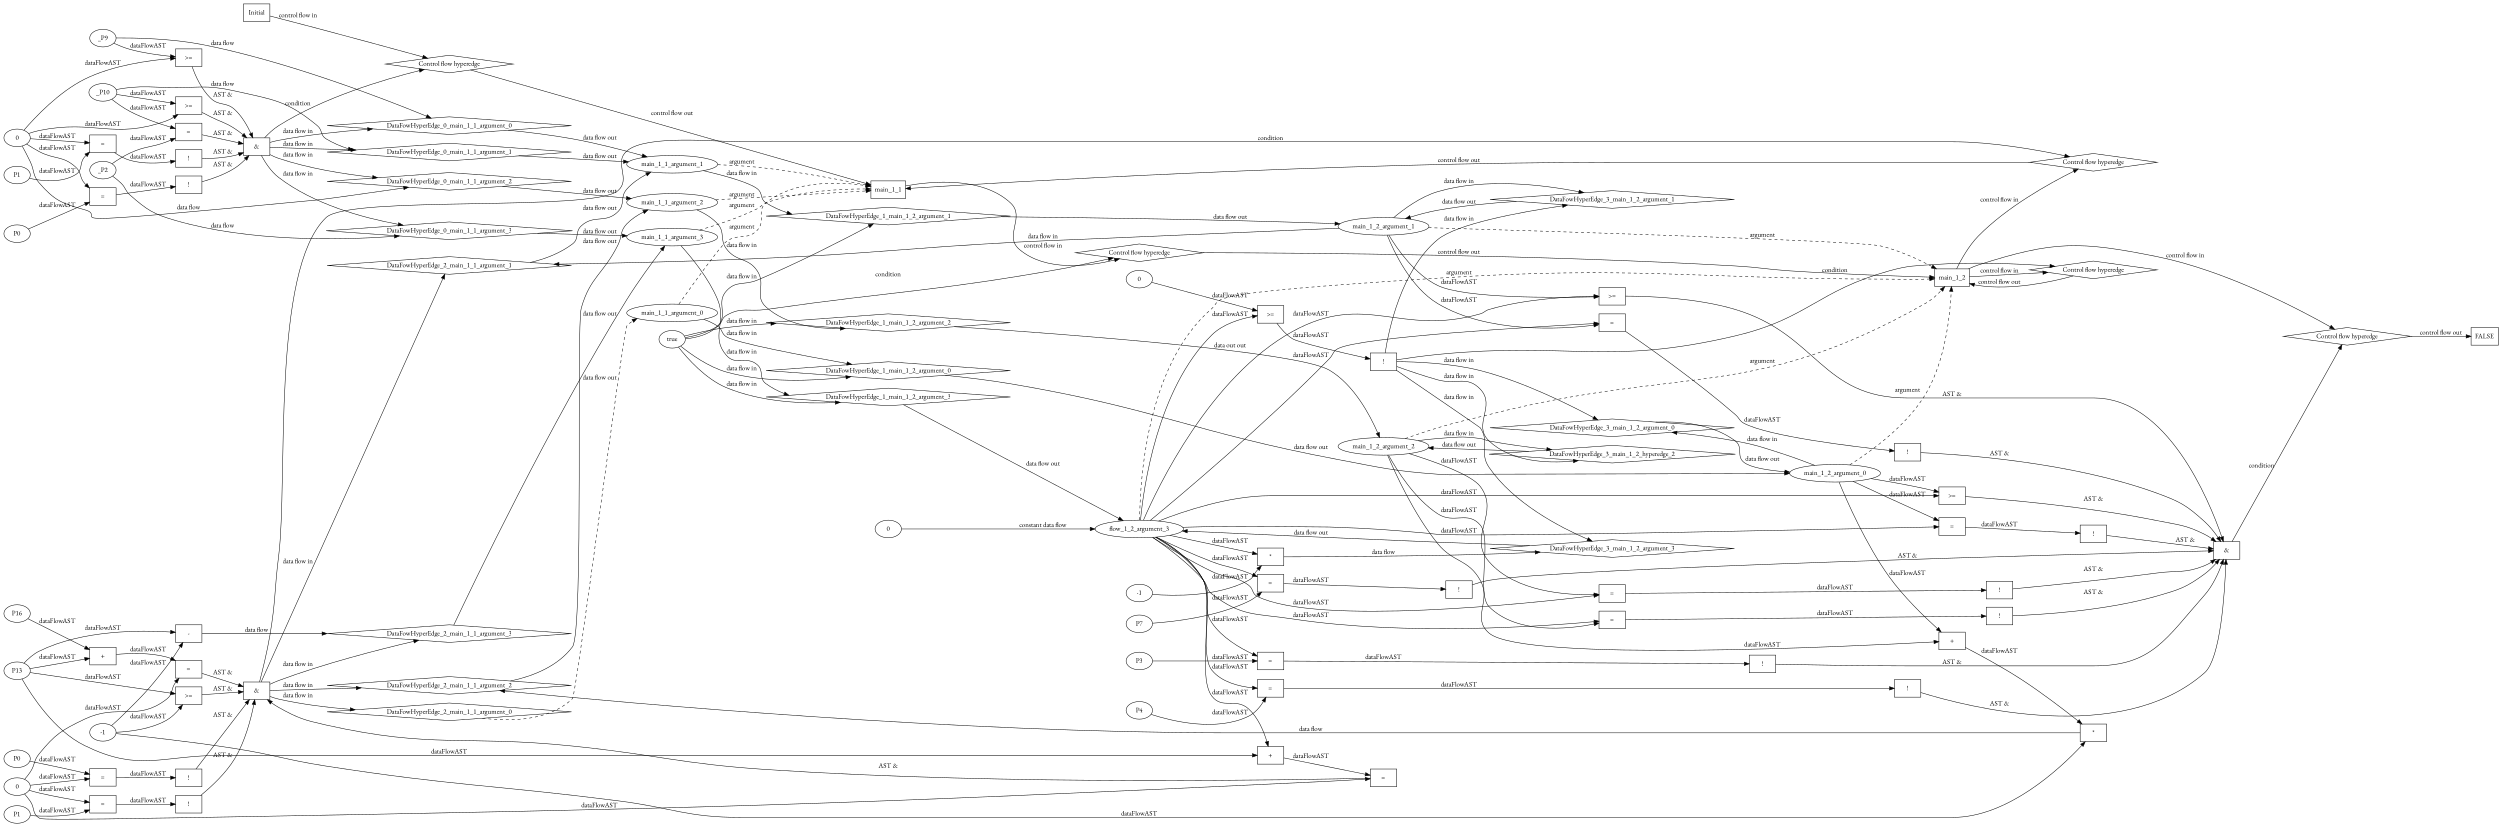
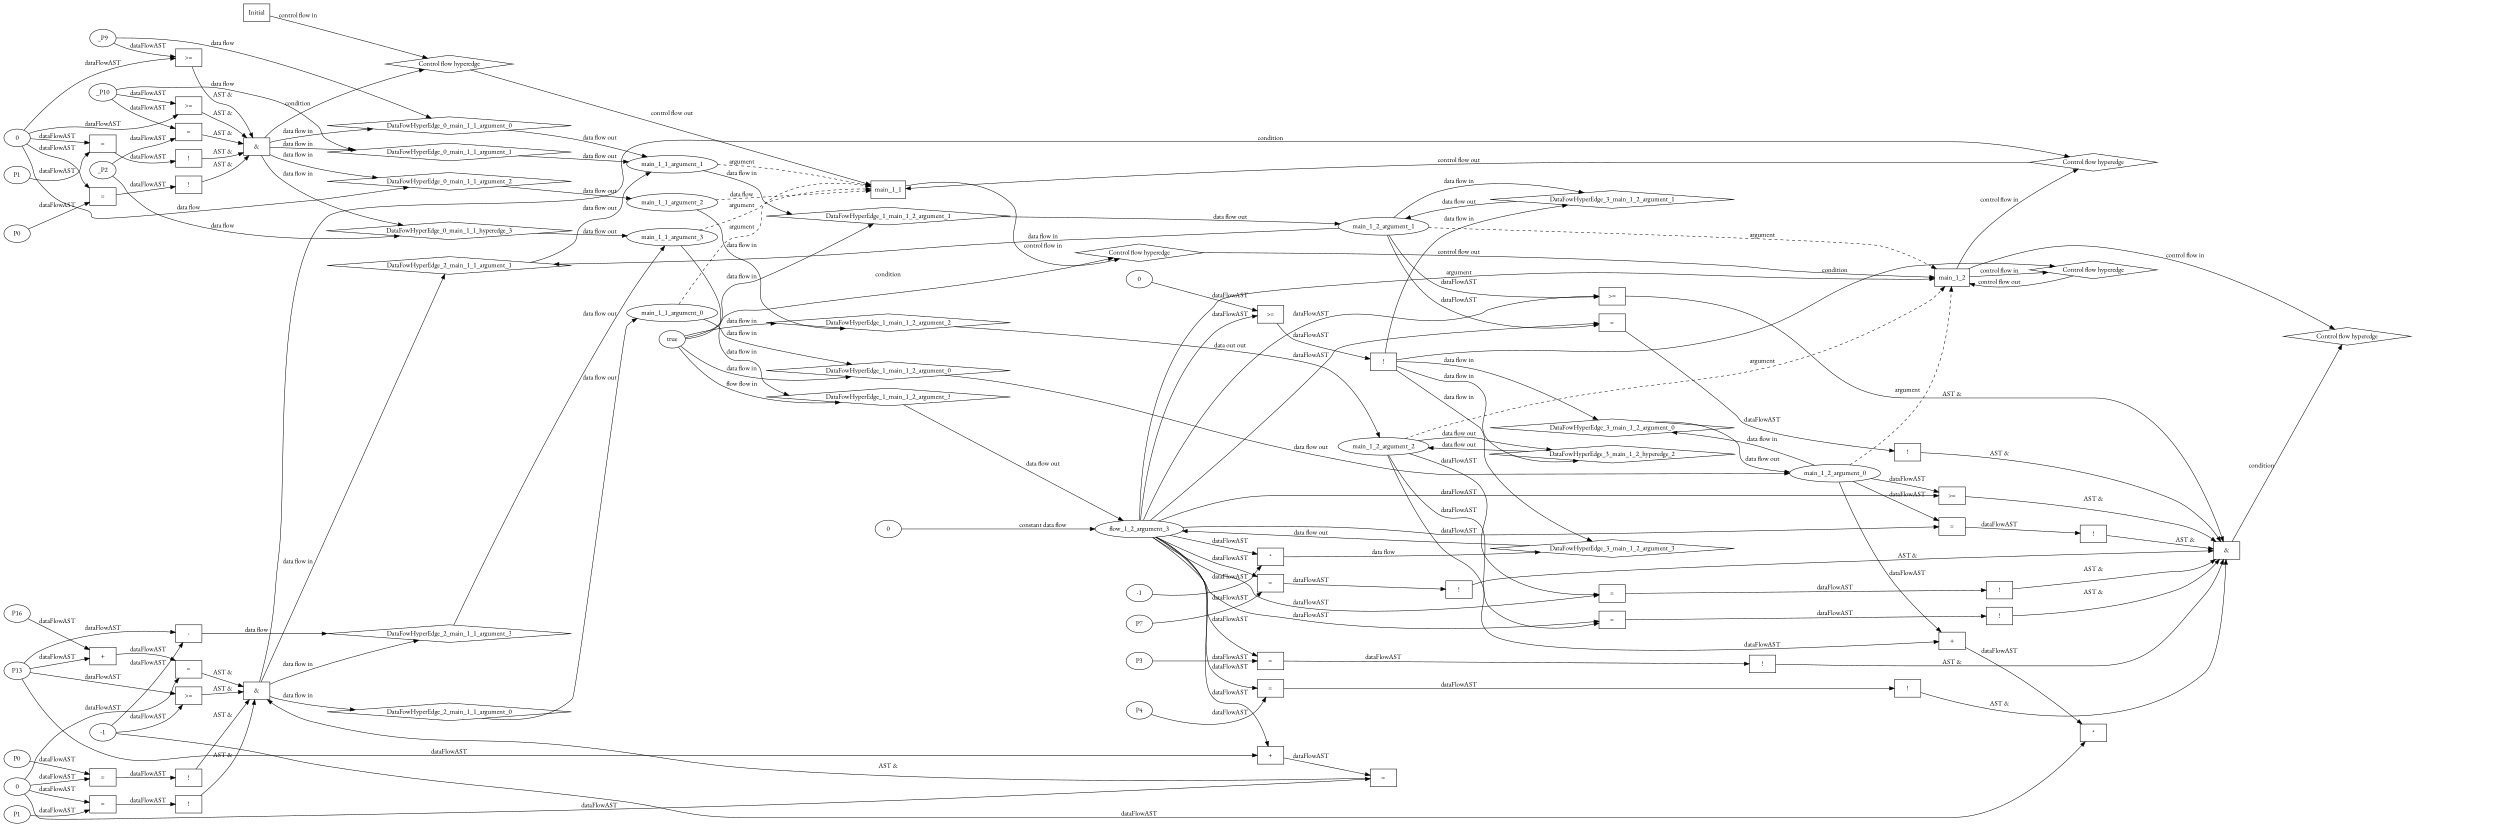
(742, 194) -> (742, 194)
(449, 231) -> (449, 231)
(1453, 277) -> (1453, 277)
(2485, 336) -> none
(742, 384) -> (742, 384)
(1459, 433) -> (1459, 433)
(594, 556) -> (594, 556)
(449, 685) -> none
